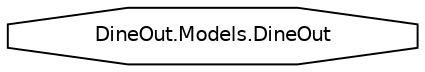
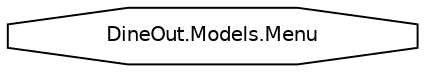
(213, 36) -> (213, 36)
